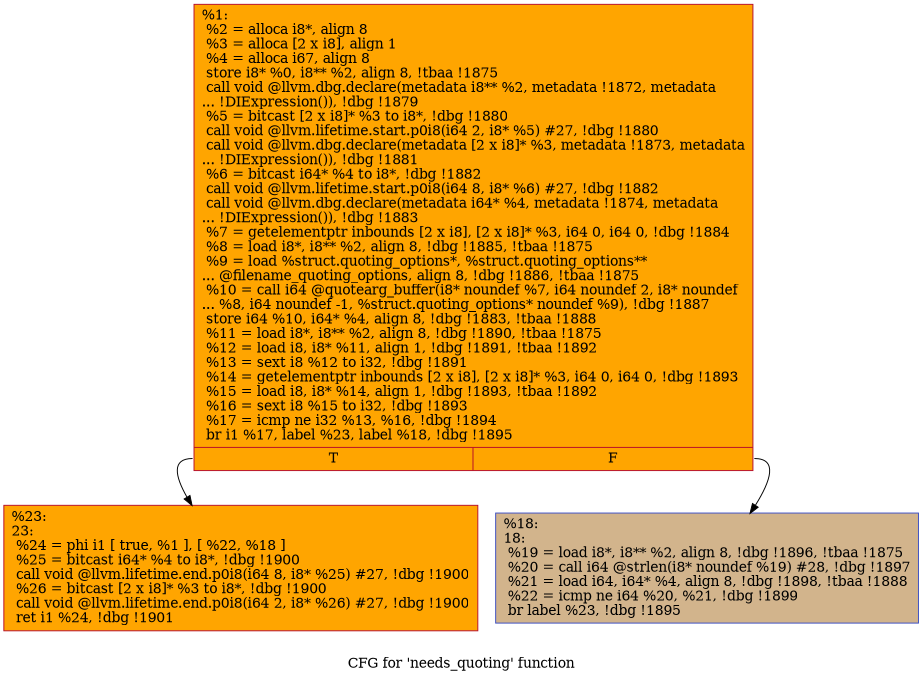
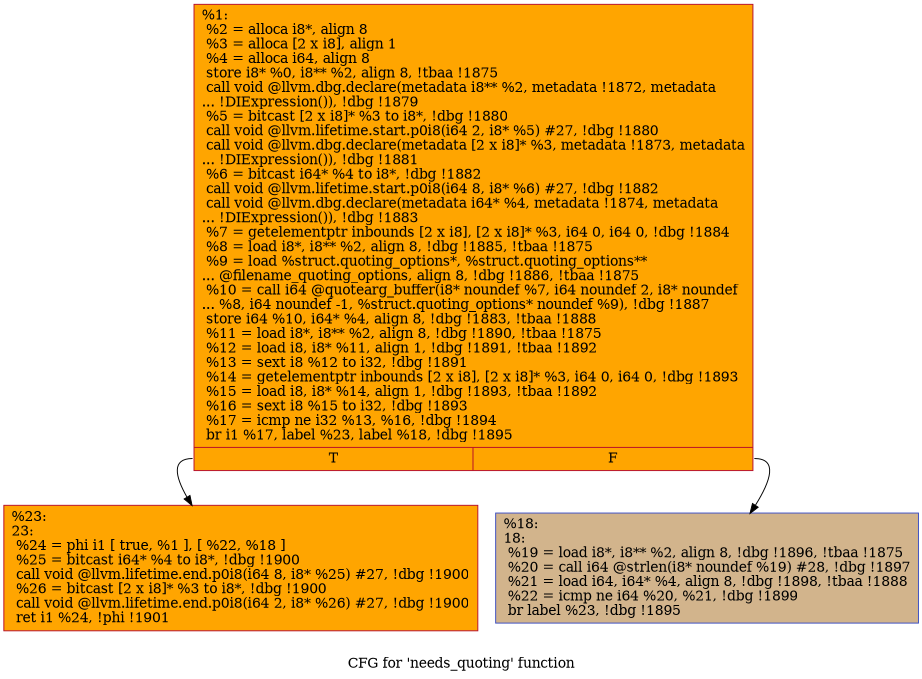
(286, 59) -> (286, 59)
(93, 618) -> (91, 618)
